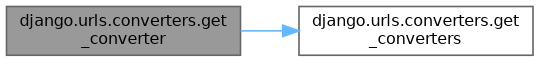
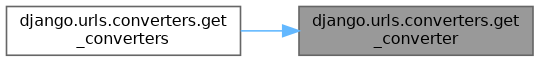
(262, 31) -> (262, 31)
